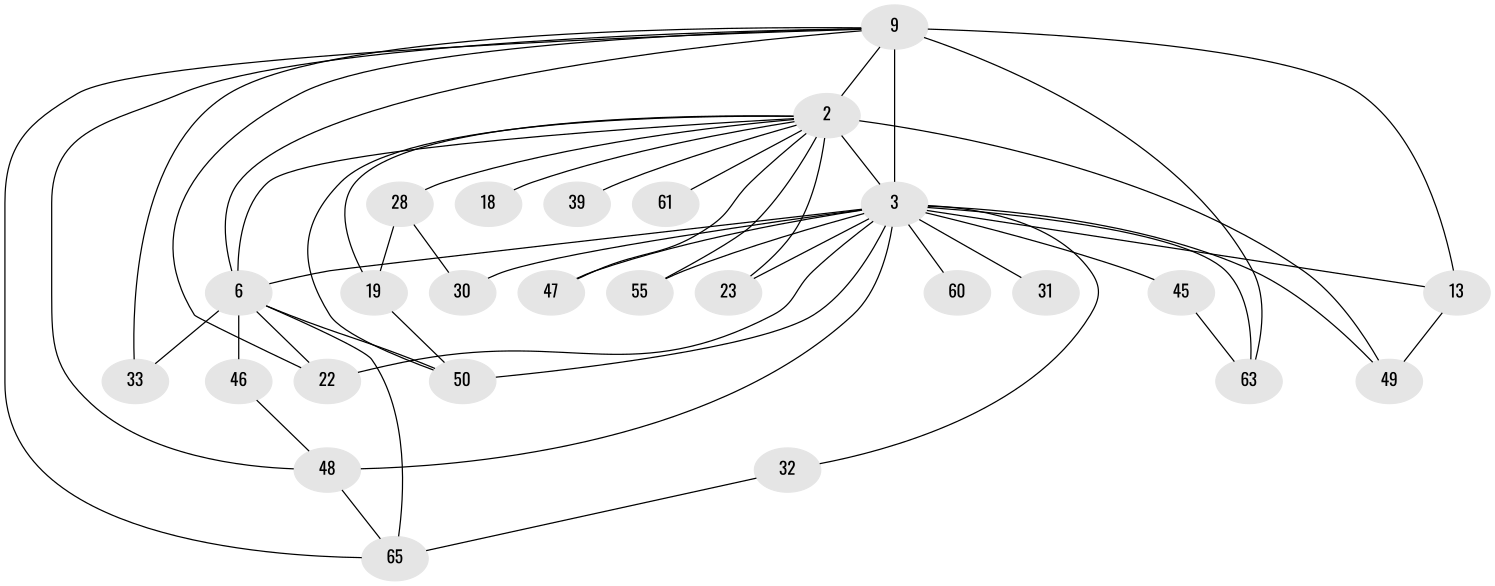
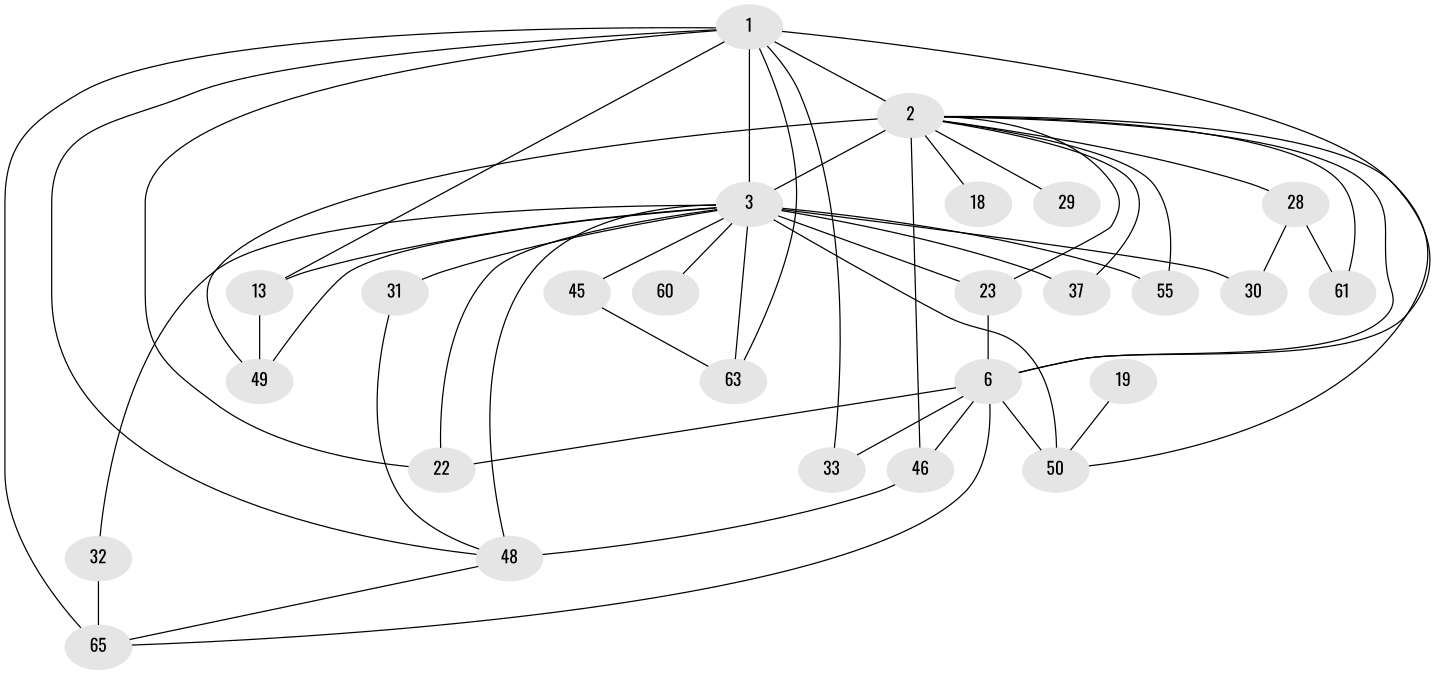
(895, 27) -> (749, 27)
(522, 129) -> (915, 285)
(577, 204) -> (1067, 204)
(565, 243) -> (988, 338)
(387, 249) -> (1319, 249)
(551, 293) -> (1077, 293)
none -> (383, 455)
